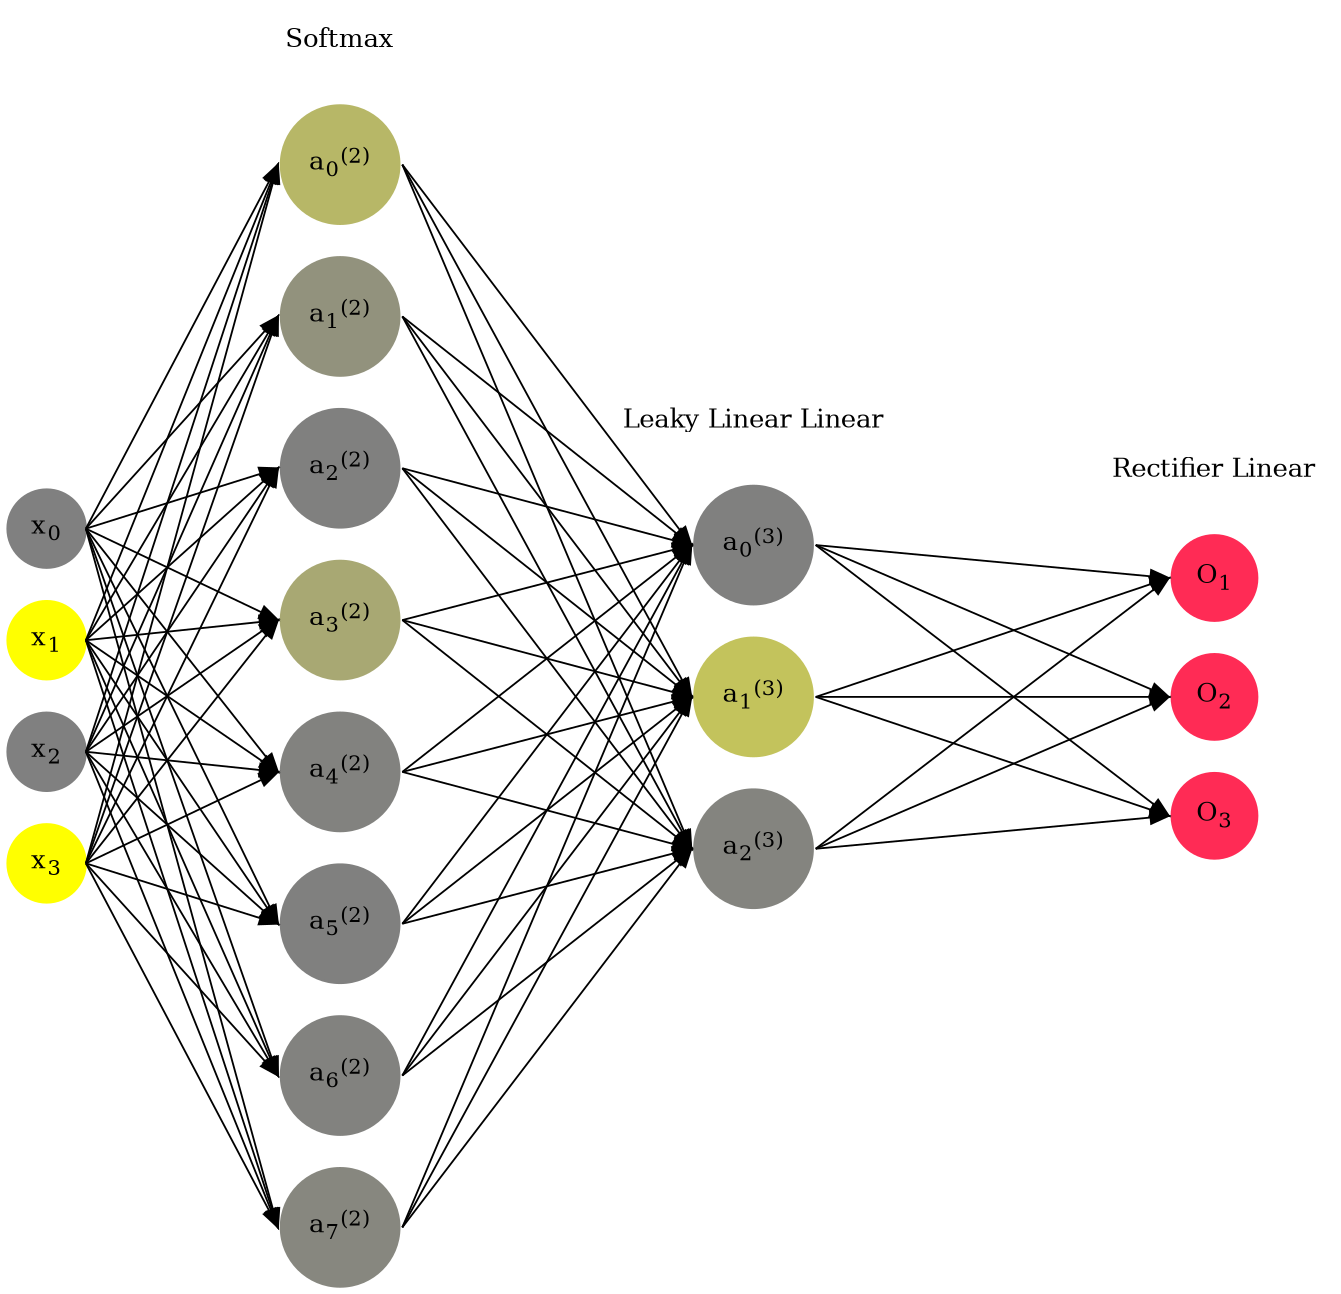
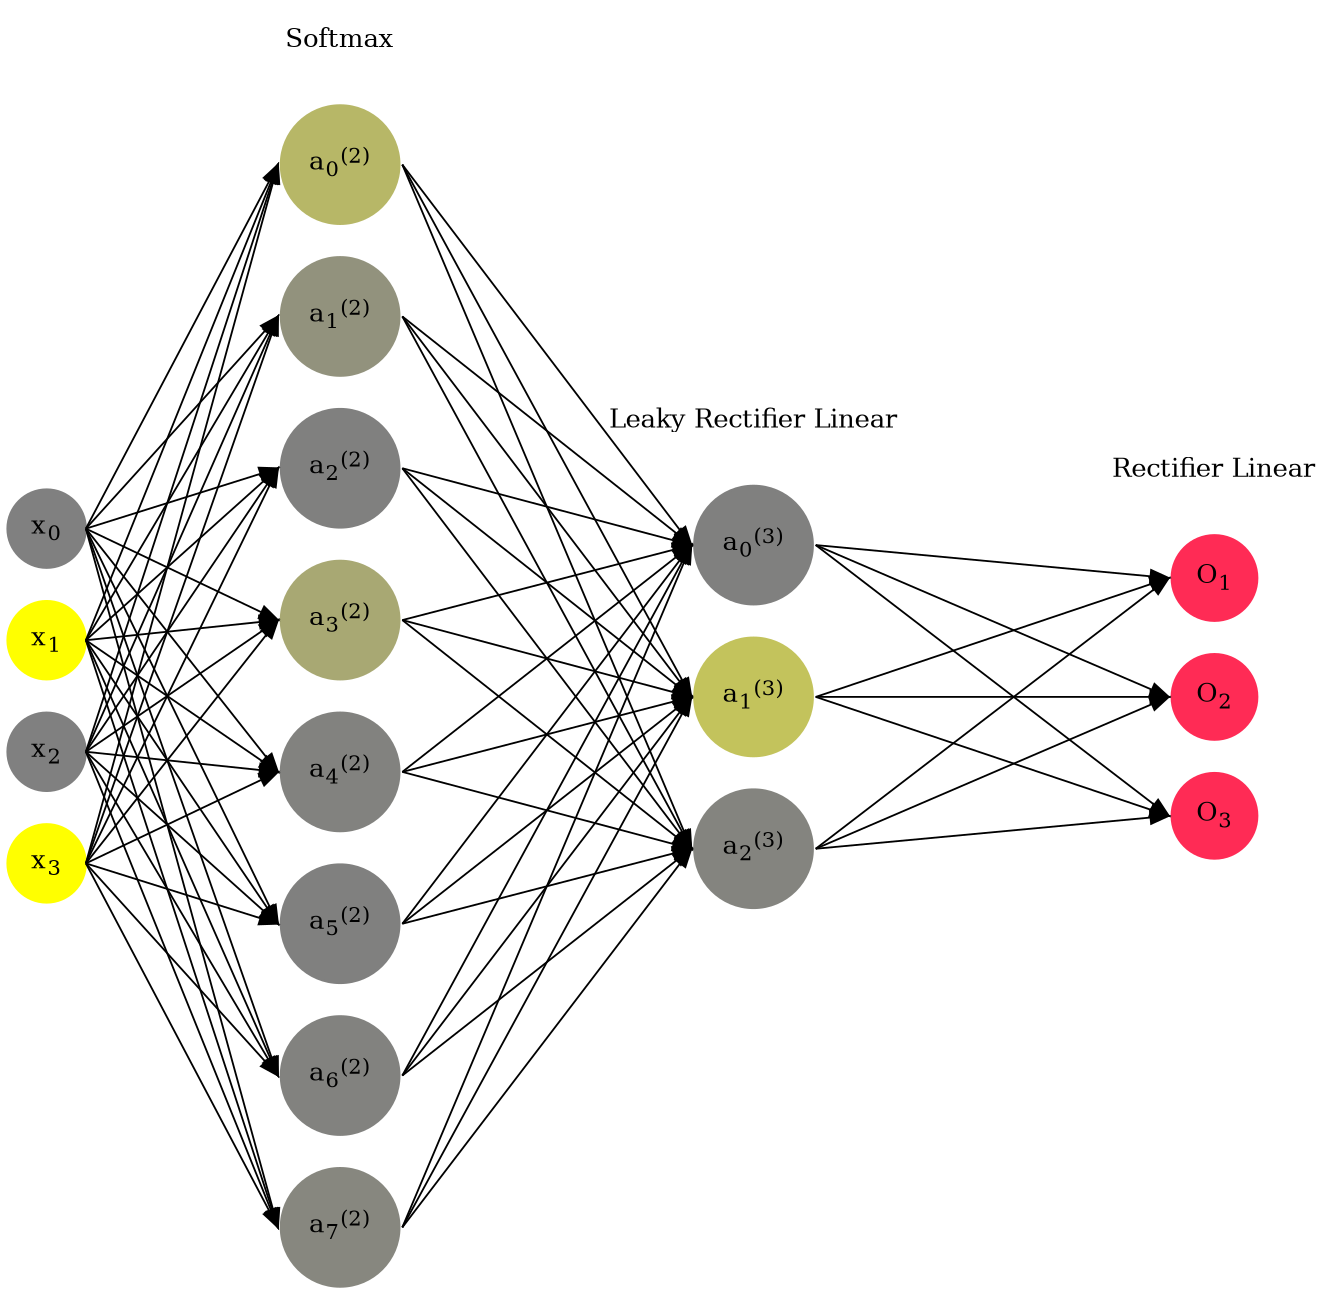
(754, 421) -> (754, 421)
